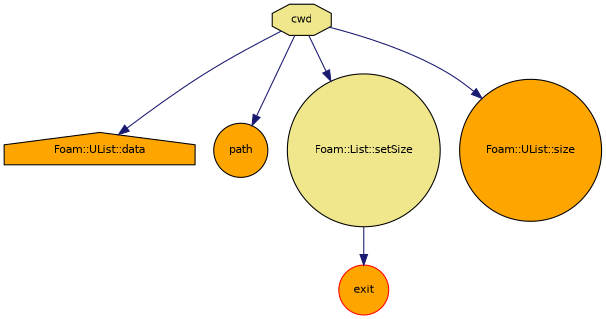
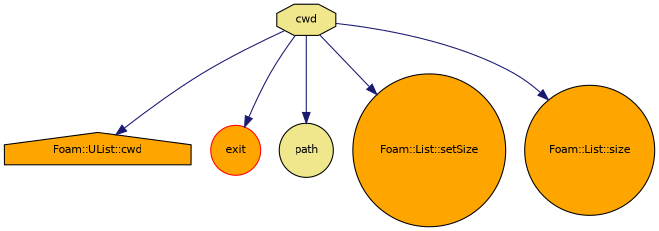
(100, 150) -> (98, 150)
(241, 150) -> (306, 150)
(364, 150) -> (429, 150)
(531, 150) -> (590, 150)
(364, 241) -> (269, 75)
